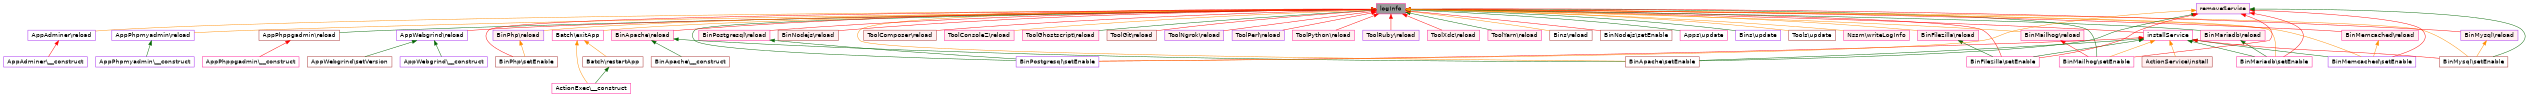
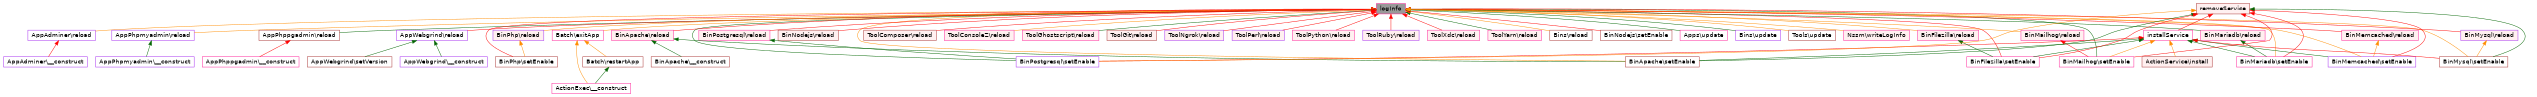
(2223, 9) -> (2223, 9)
(1777, 18) -> (2193, 23)
